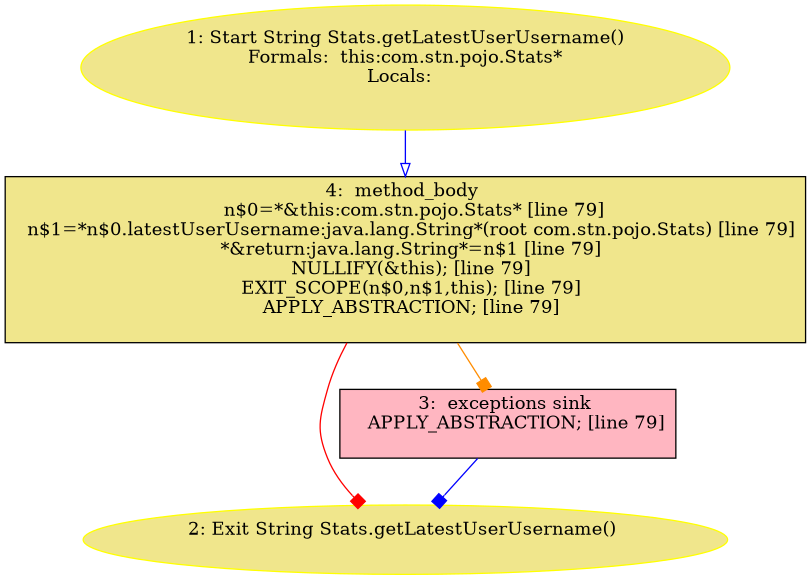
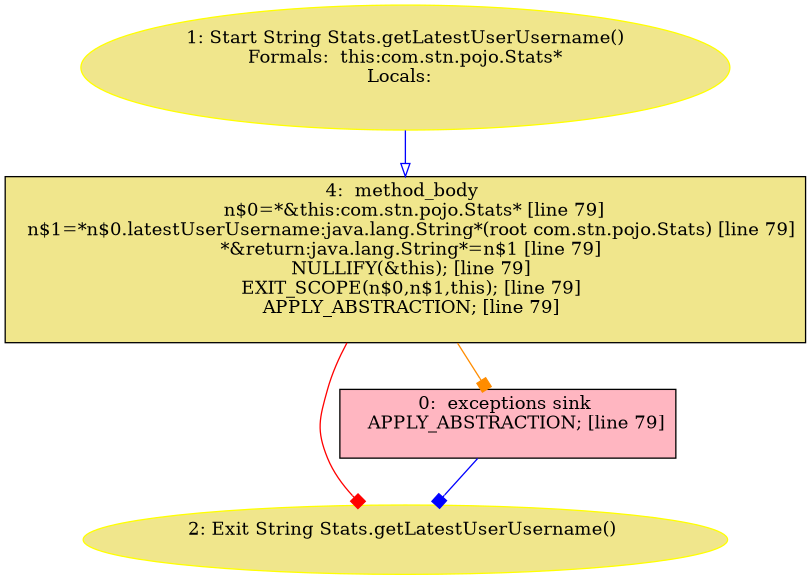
(508, 424) -> (508, 424)
